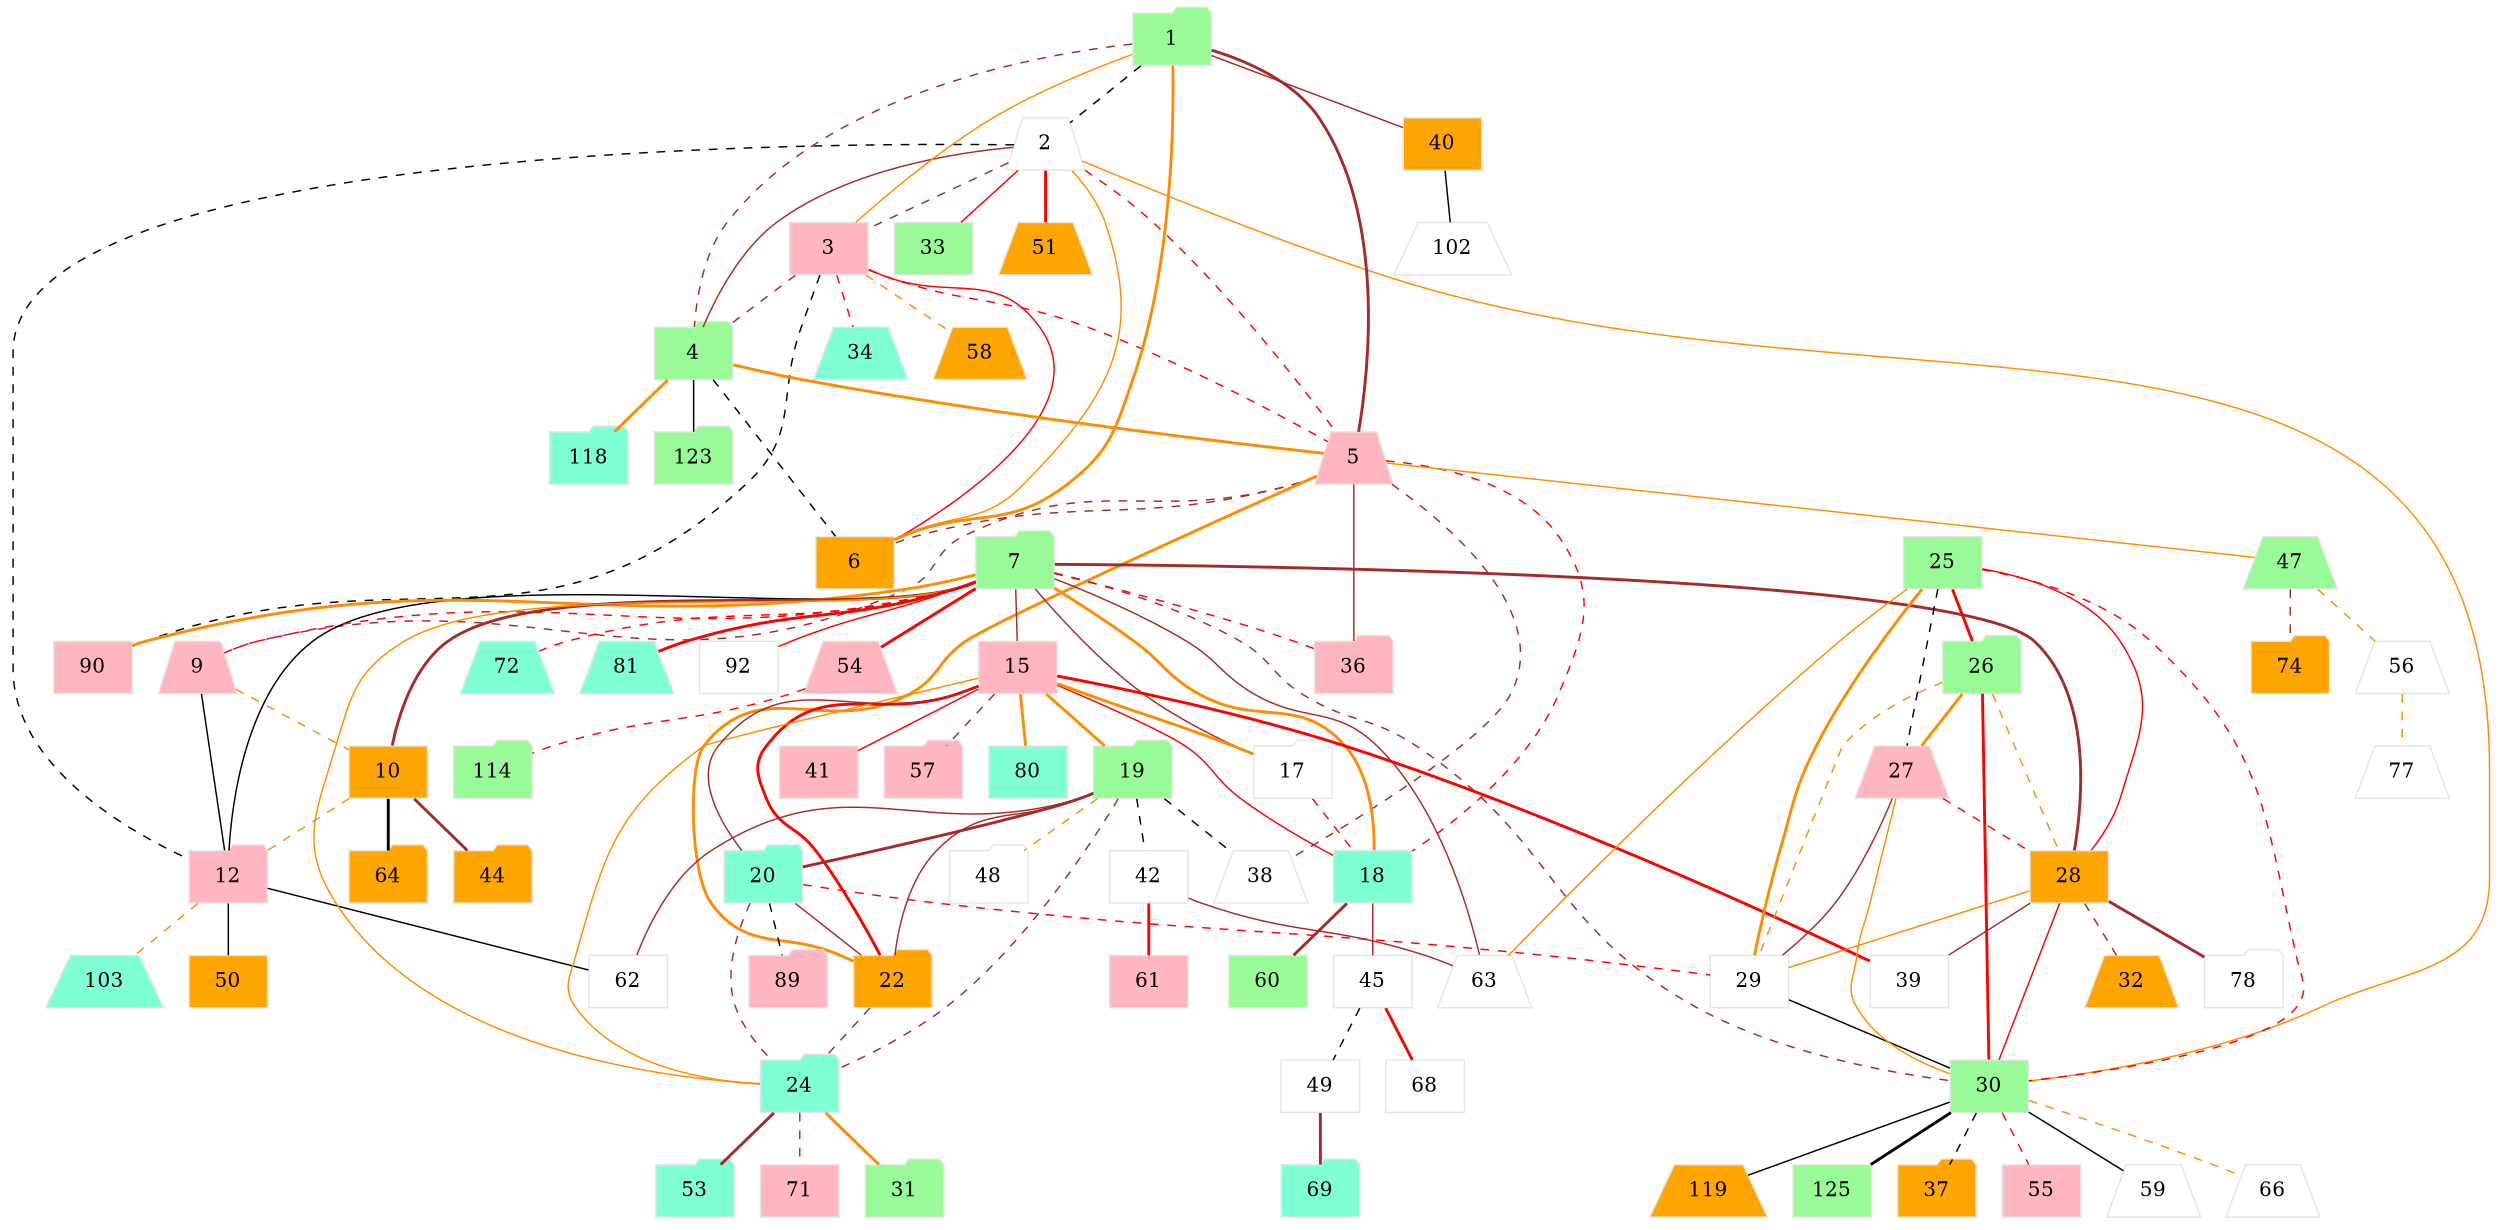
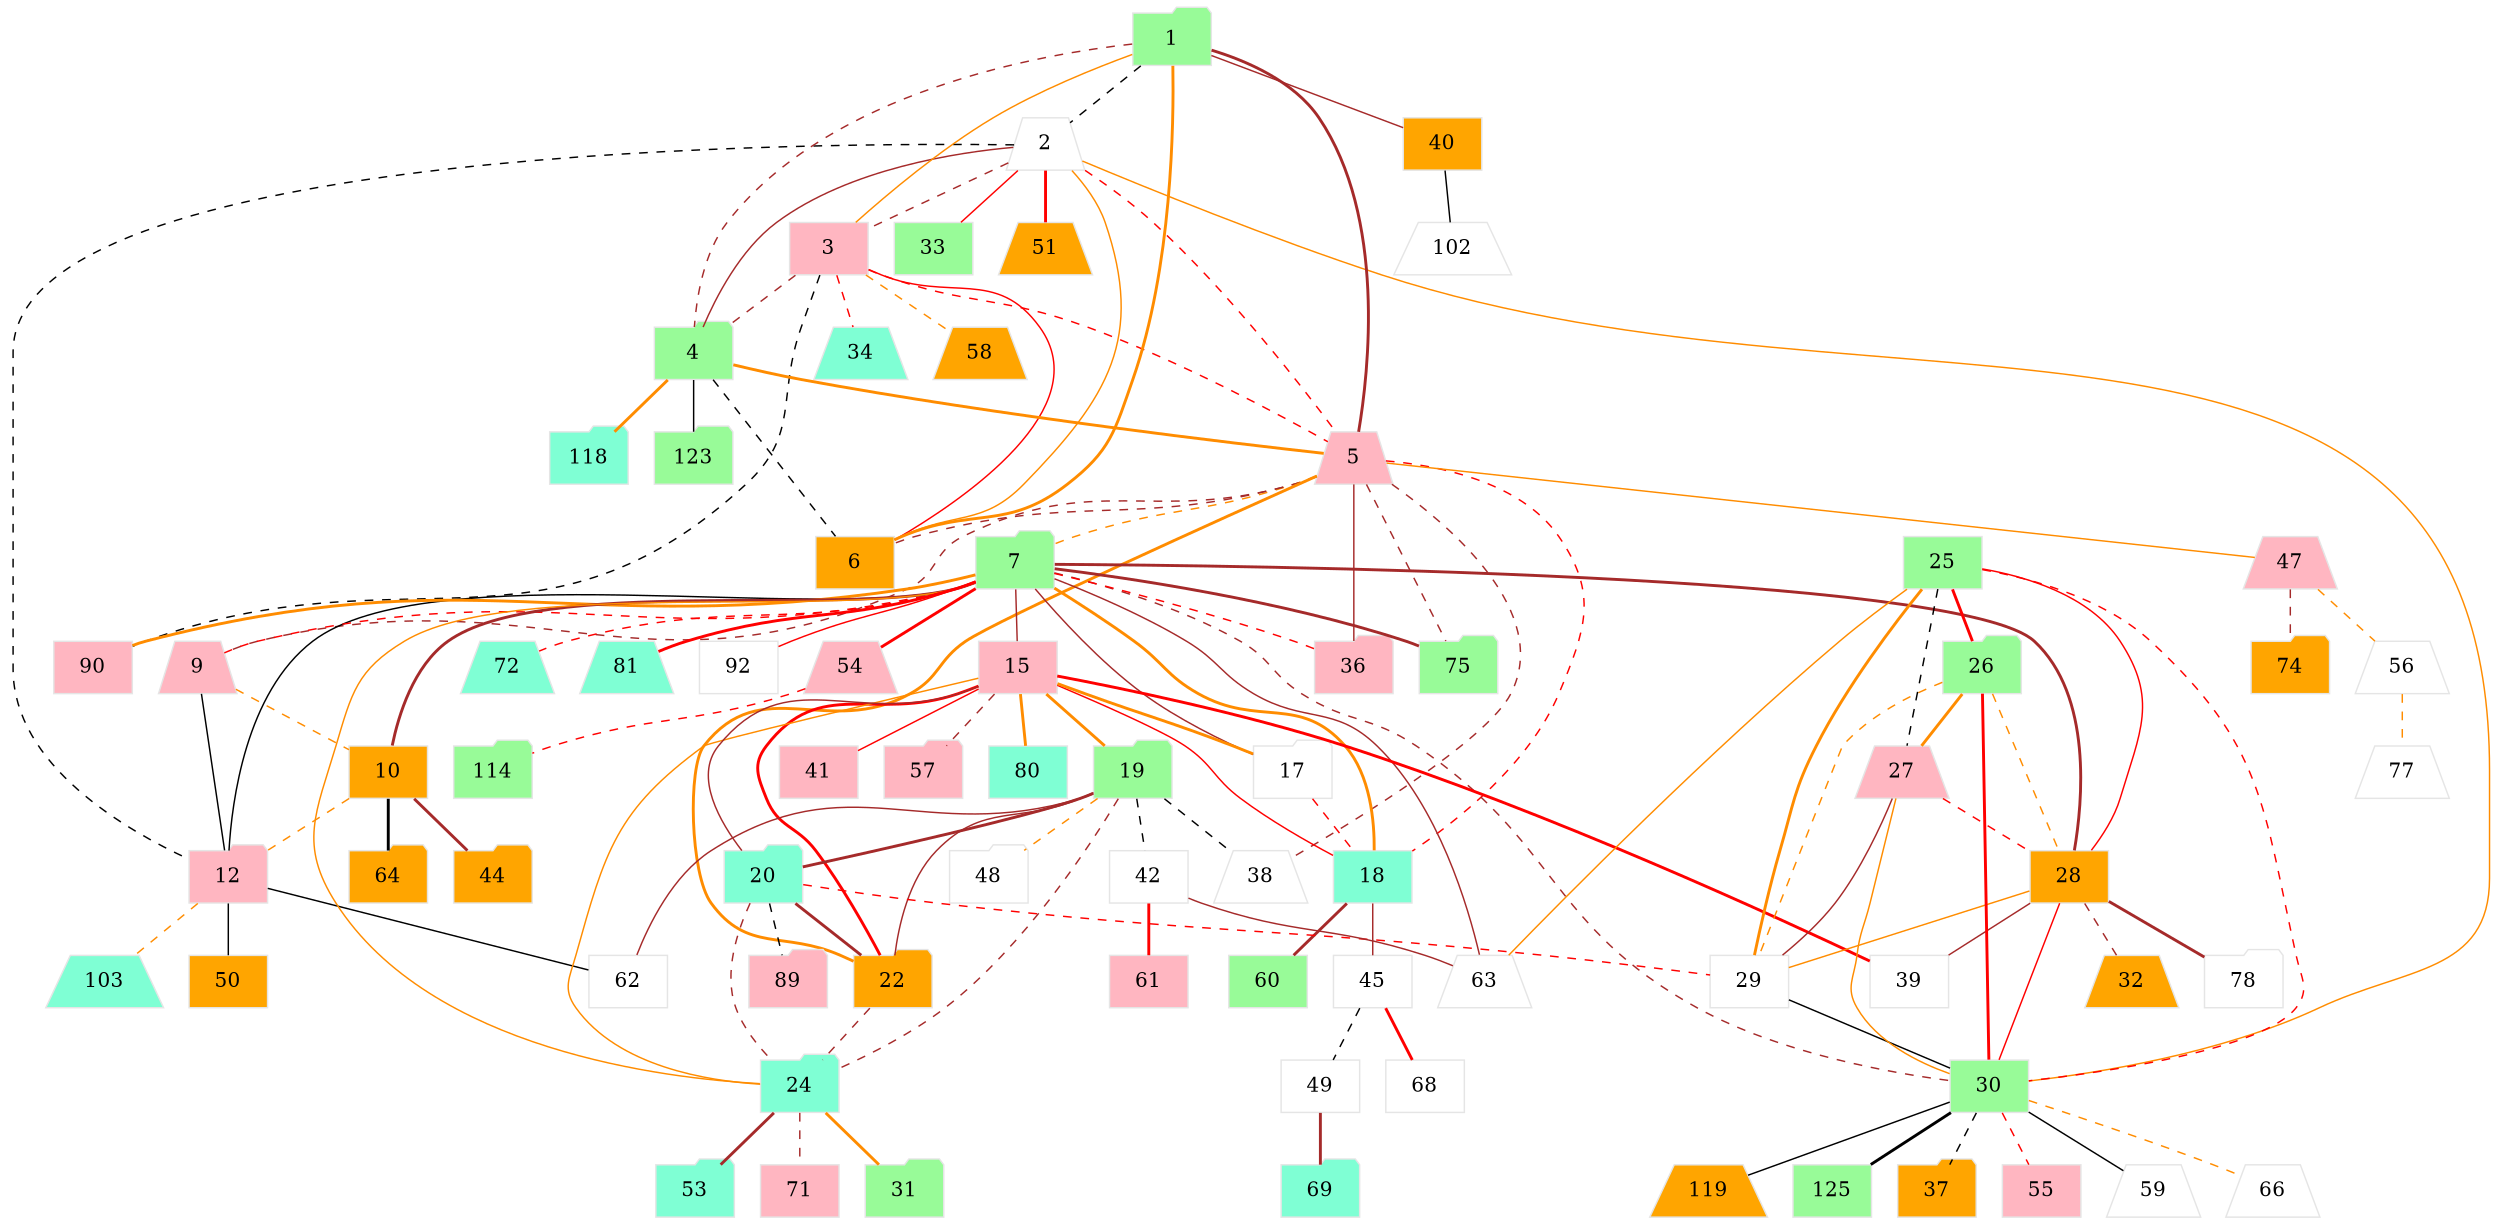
none -> (1146, 518)
(2290, 563) -> (2290, 563)
none -> (1459, 667)
(828, 929) -> (828, 929)
